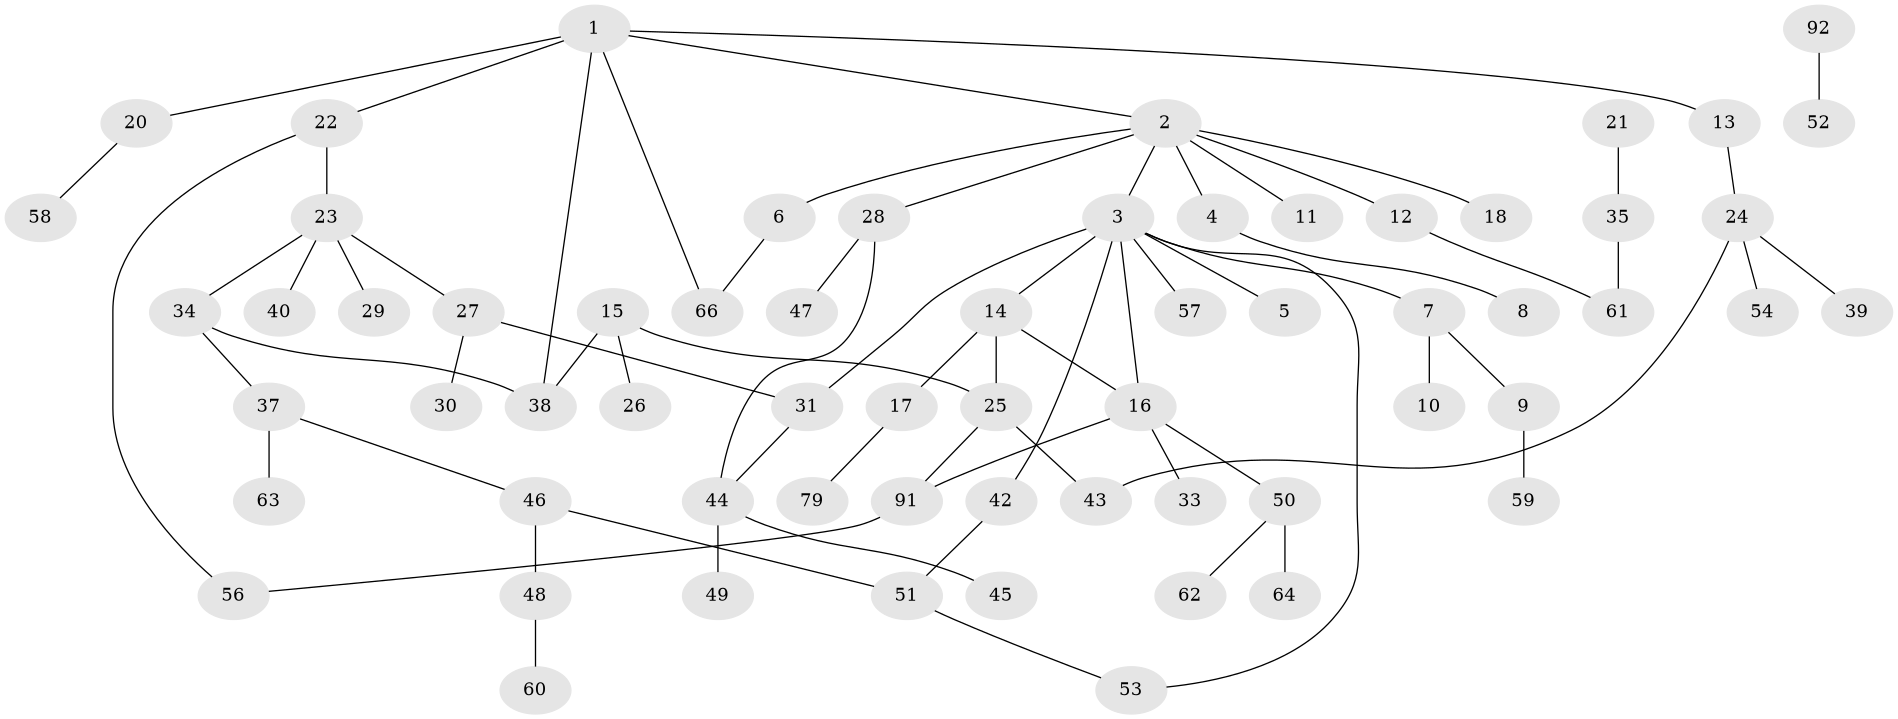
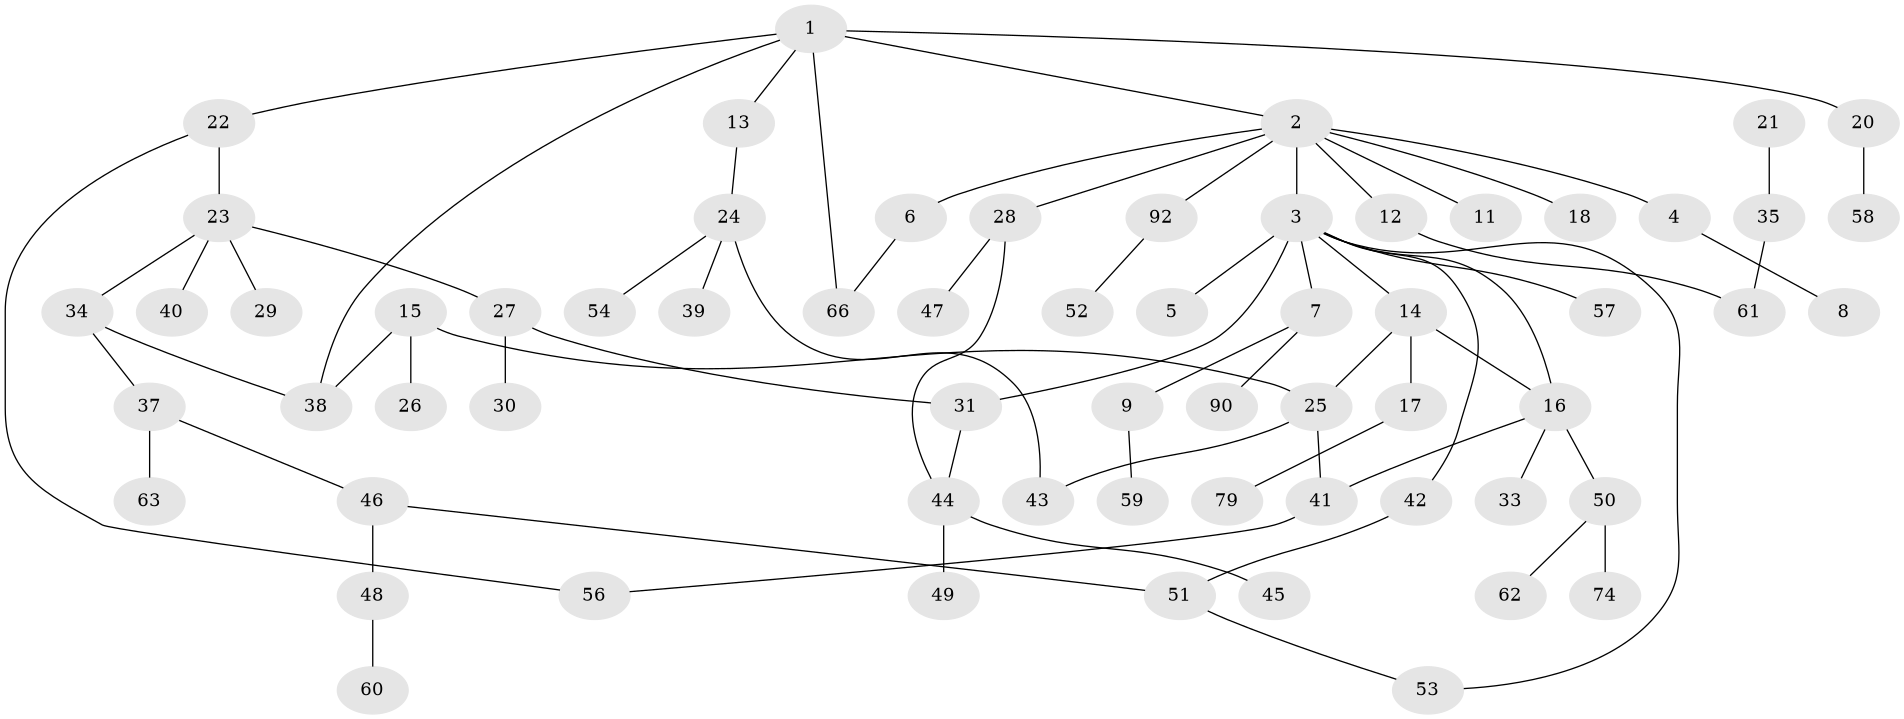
none -> (1229, 171)
(1429, 407) -> (1222, 407)
(907, 501) -> (1322, 501)
(1285, 596) -> (1605, 596)
